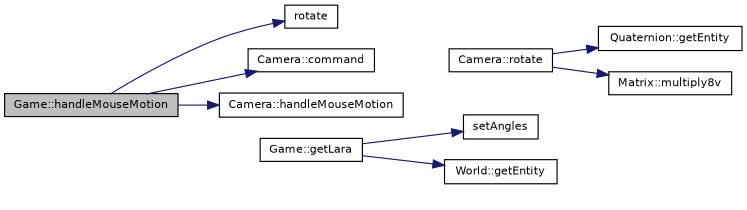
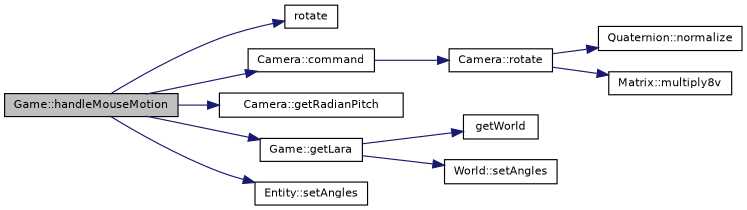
(670, 38) -> (670, 38)
none -> (406, 60)
(311, 105) -> (311, 105)
none -> (197, 127)
(501, 127) -> (501, 127)
(501, 172) -> (501, 172)
none -> (311, 194)
